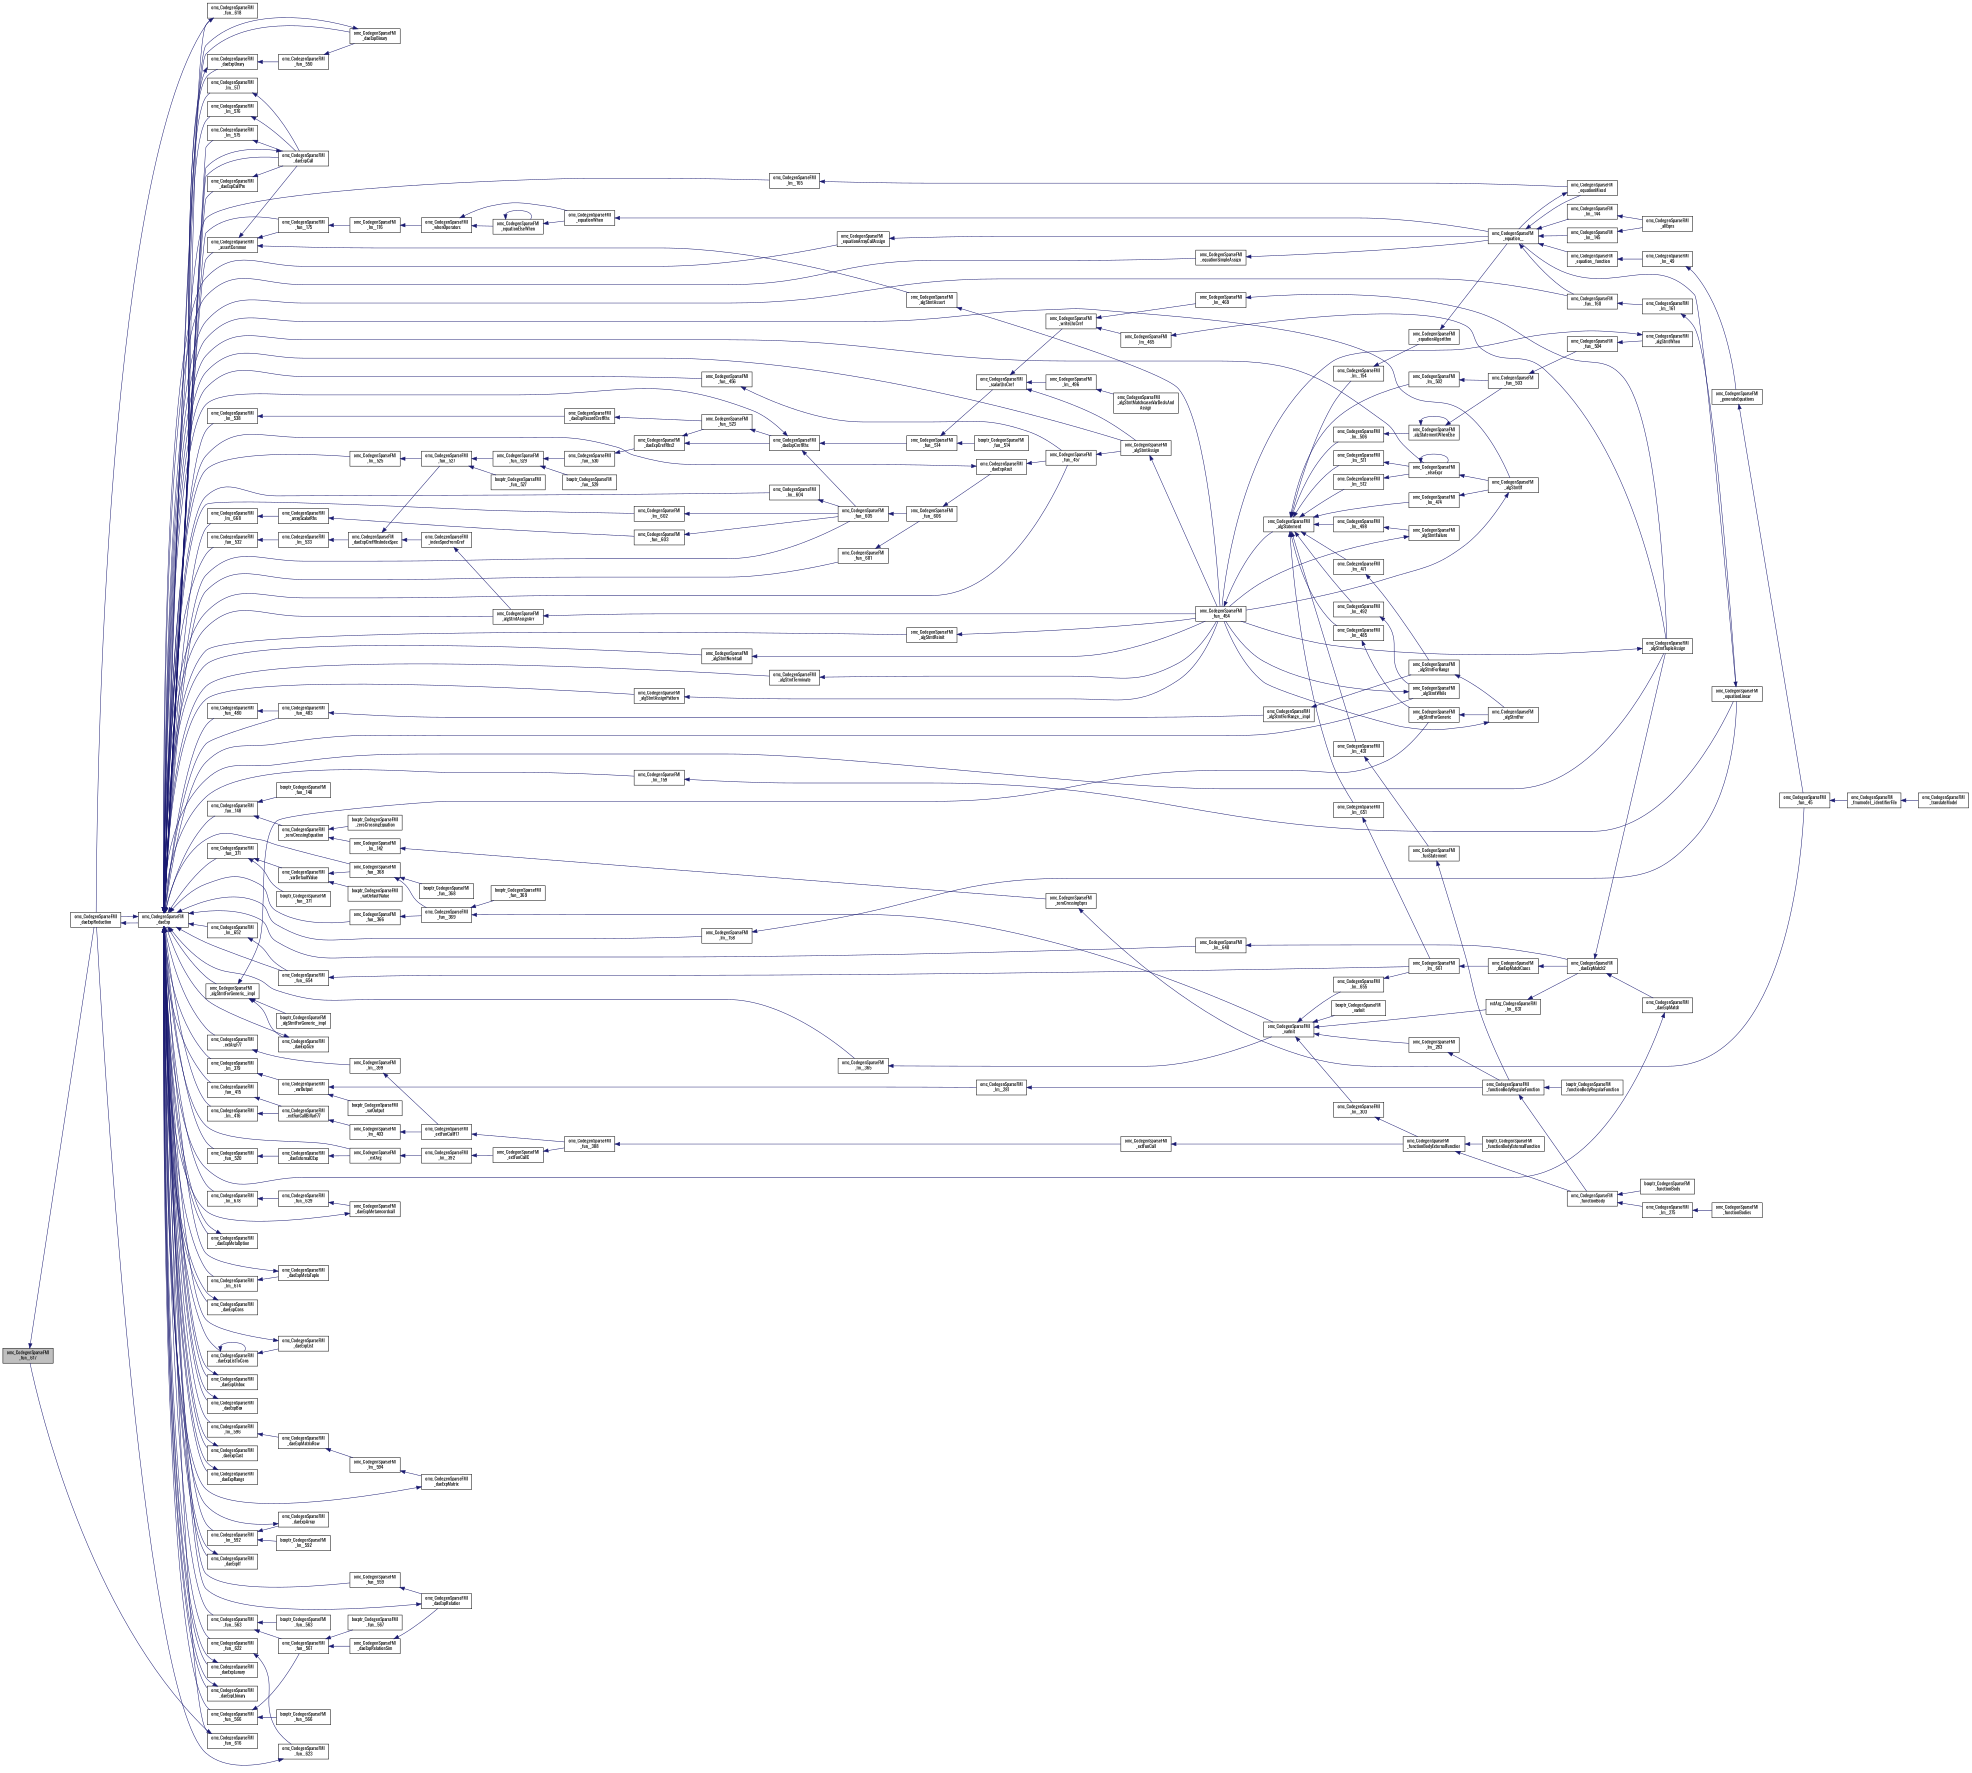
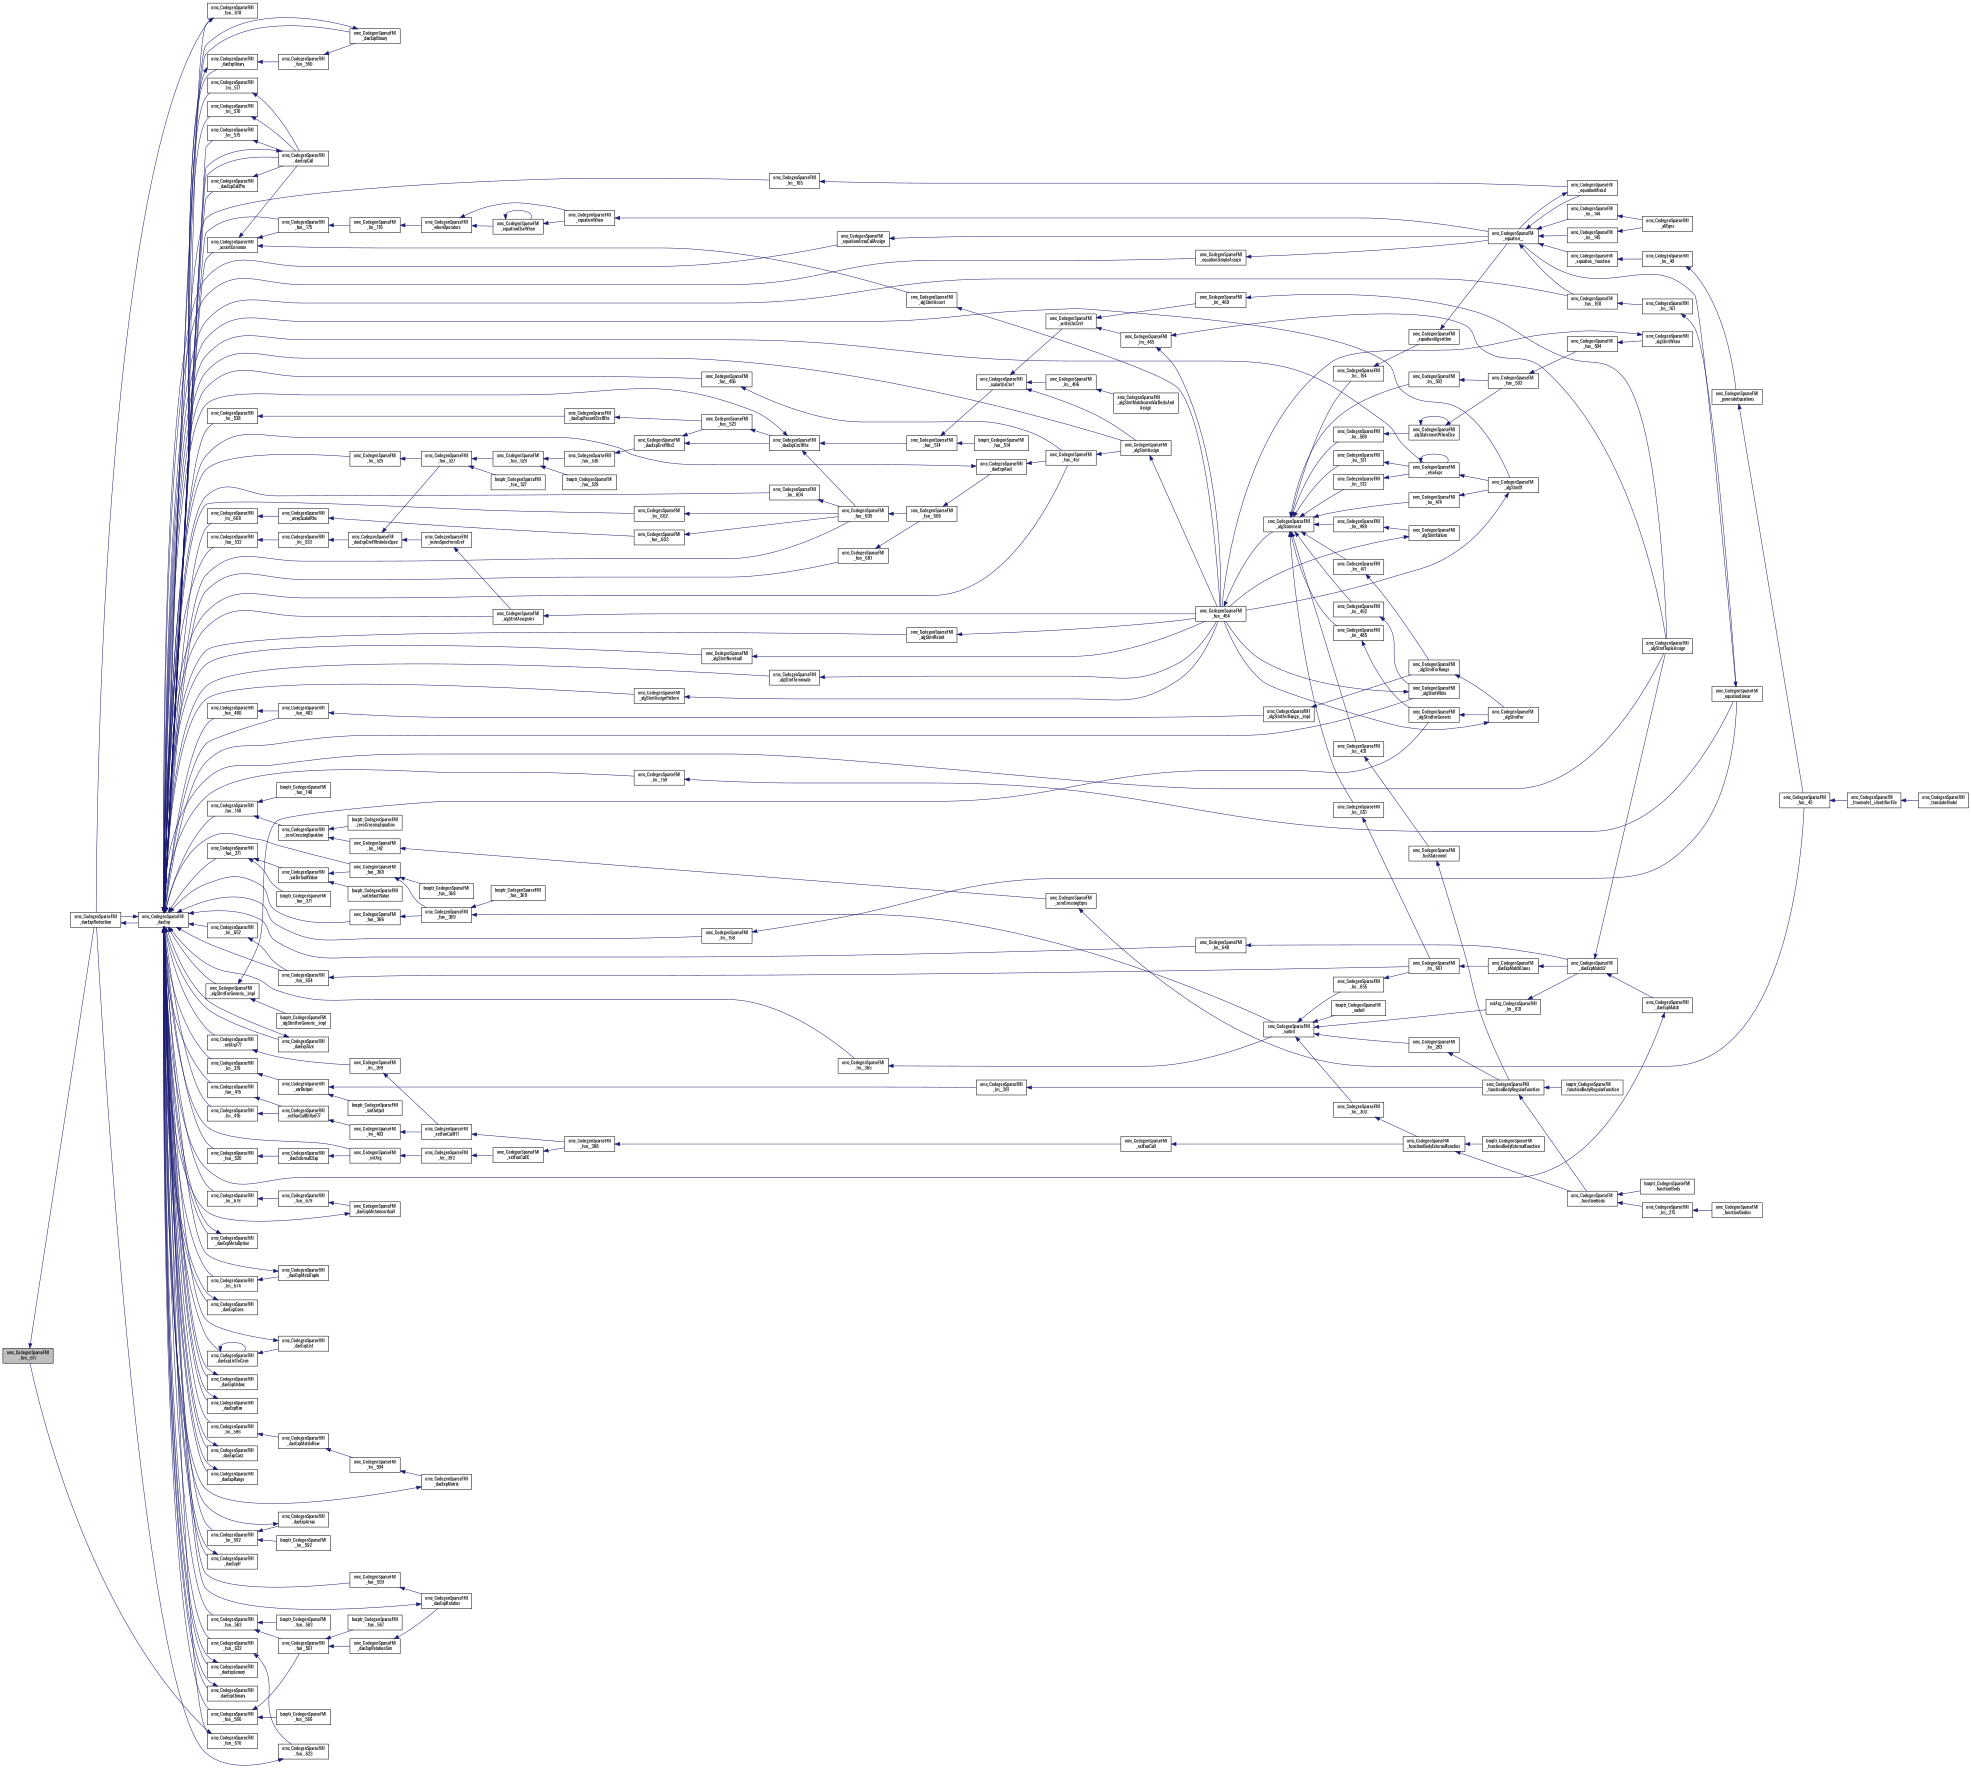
(1437, 654) -> (1210, 473)
(268, 1020) -> (203, 1005)
(304, 1199) -> (304, 1199)
